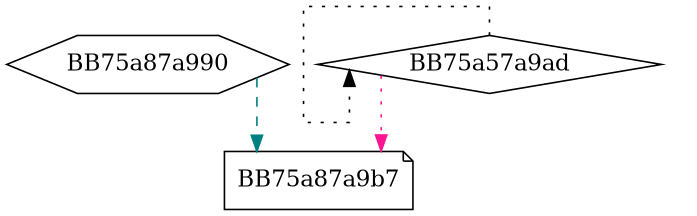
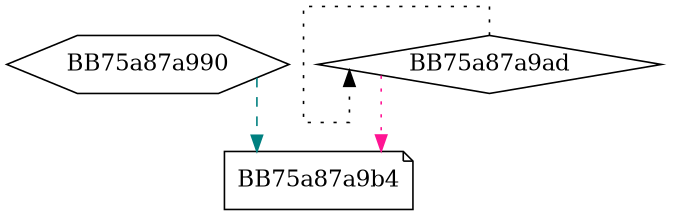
(489, 64) -> (489, 64)
(319, 180) -> (319, 180)
